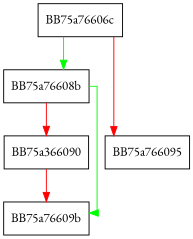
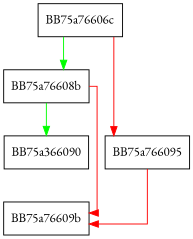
(46, 115) -> (46, 115)
(97, 146) -> (97, 146)
(46, 181) -> (147, 221)
